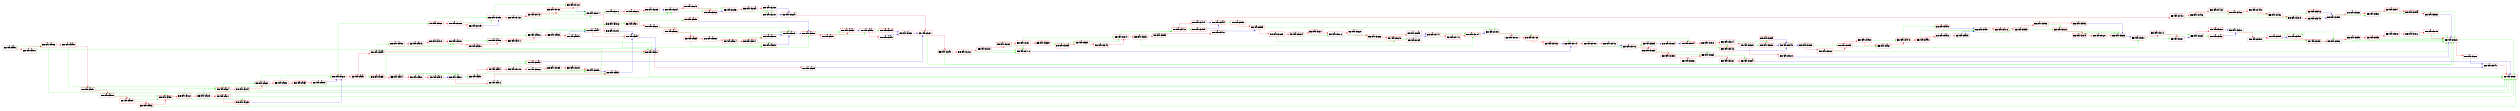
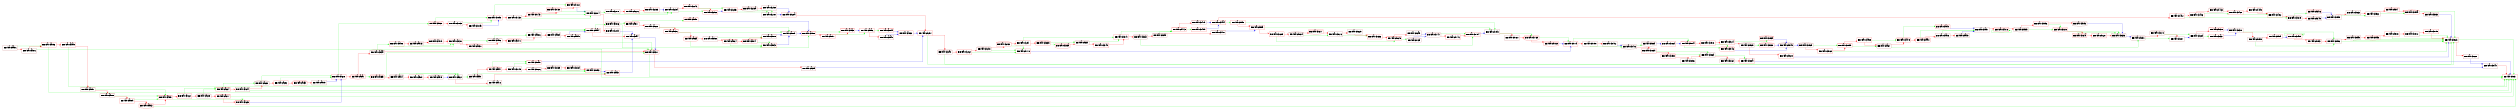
(2284, 41) -> (2293, 46)
